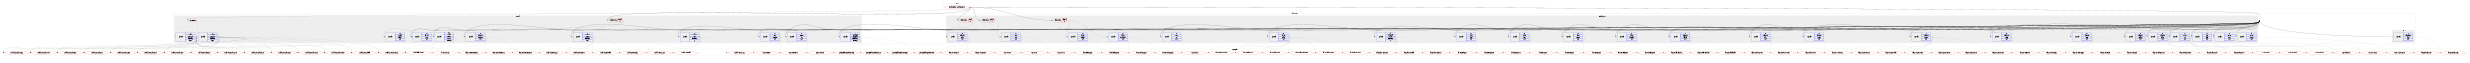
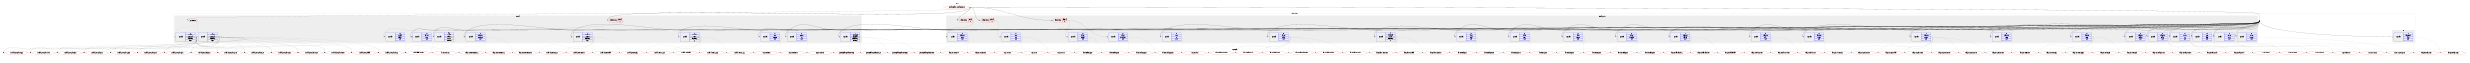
none -> (713, 53)
